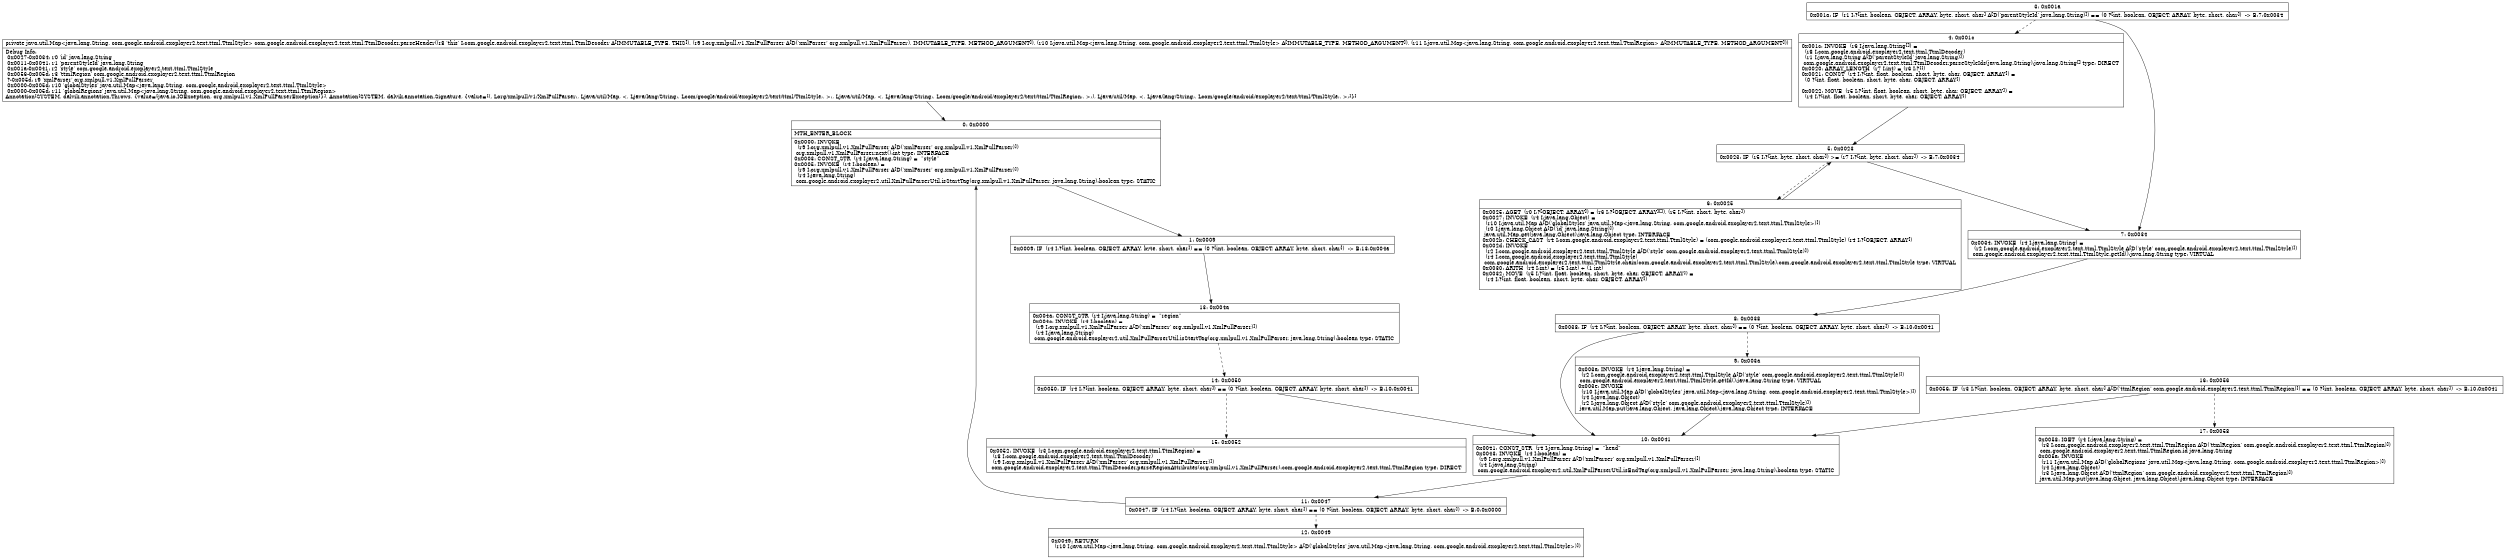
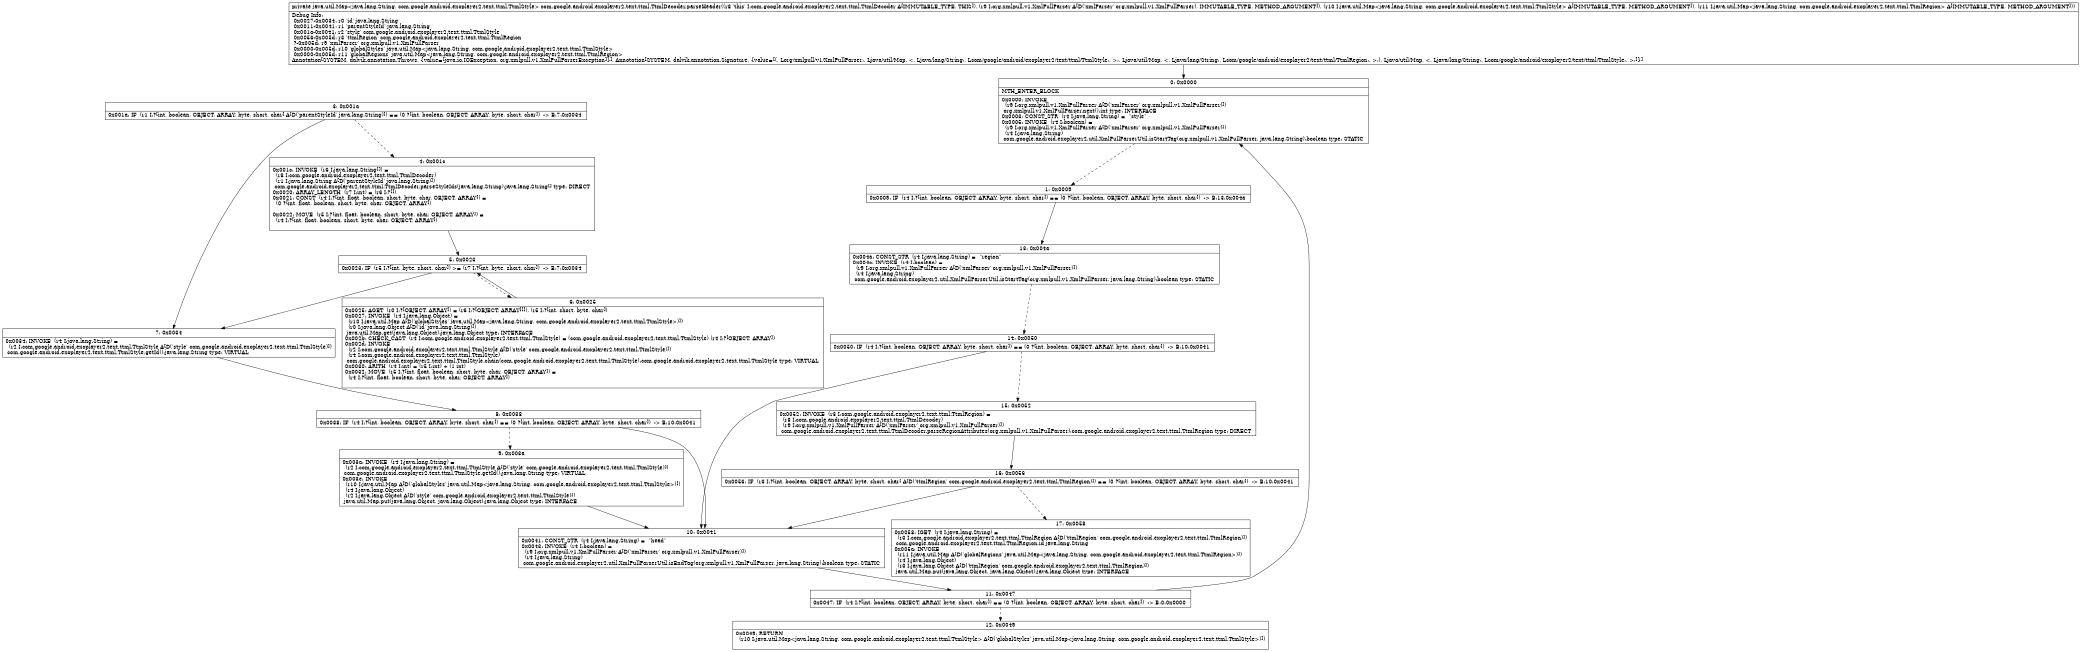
(1117, 210) -> (1104, 164)
none -> (1013, 451)
